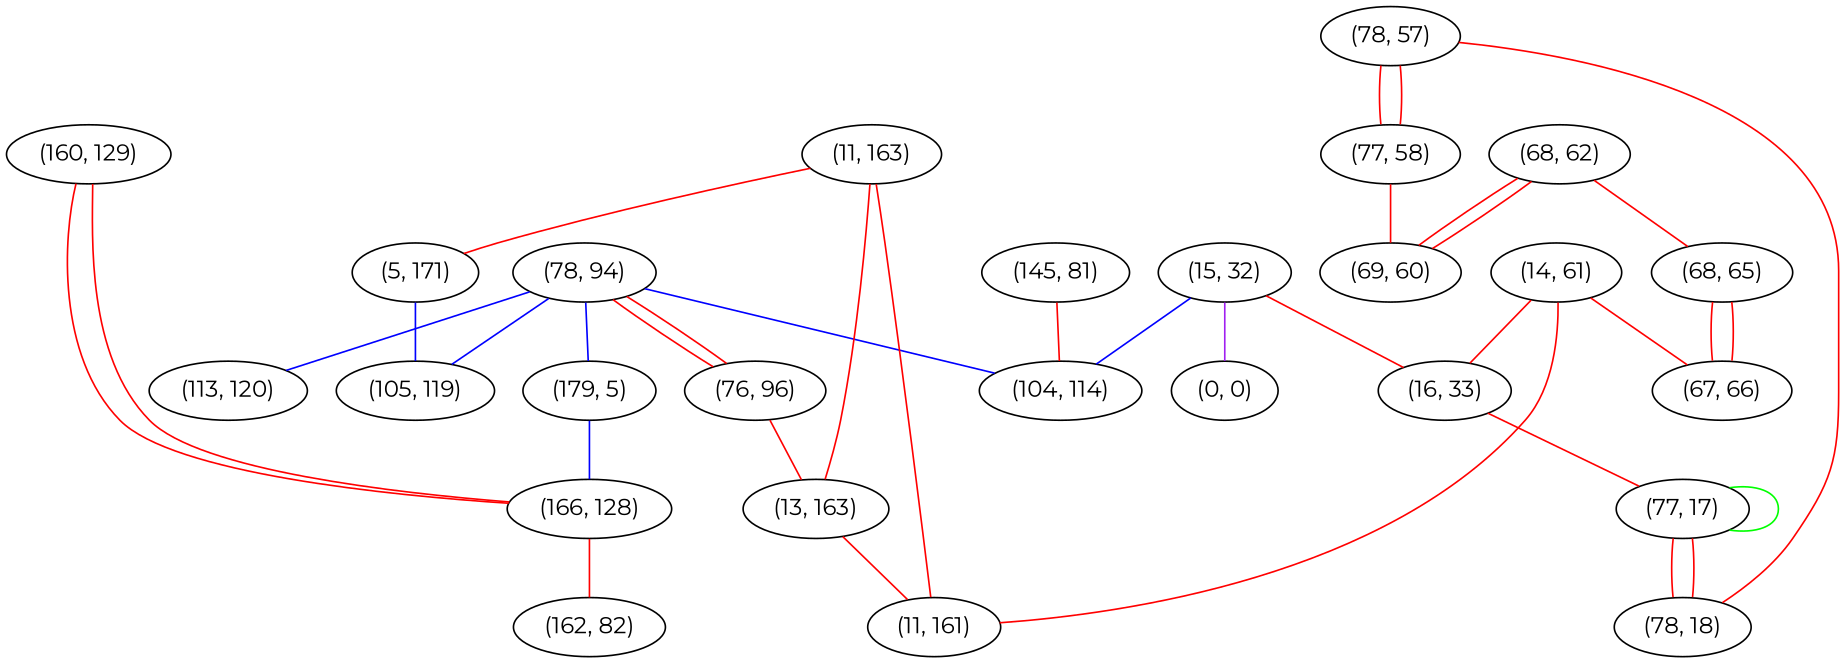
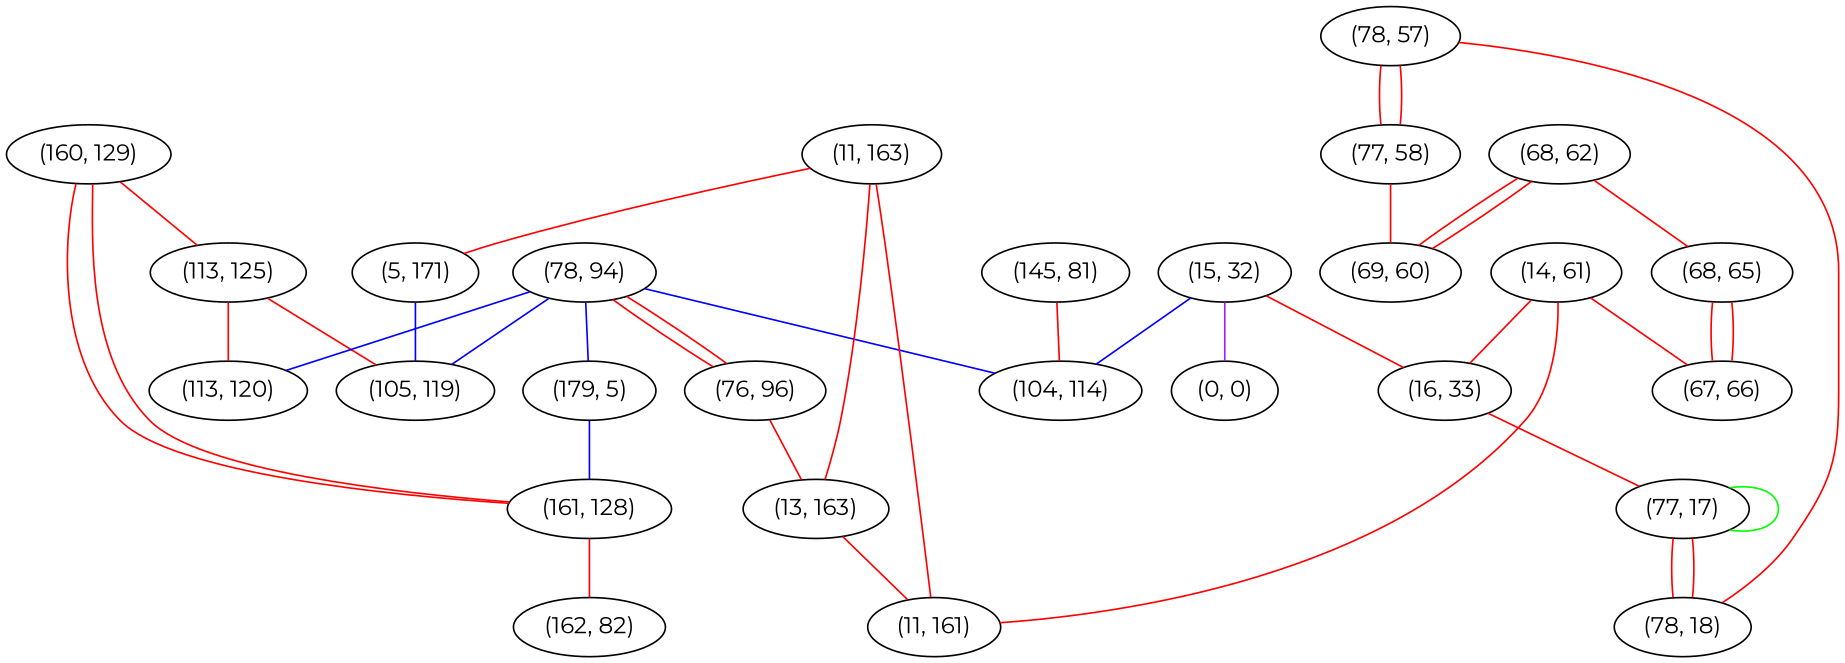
none -> (228, 273)
(589, 509) -> (589, 509)
